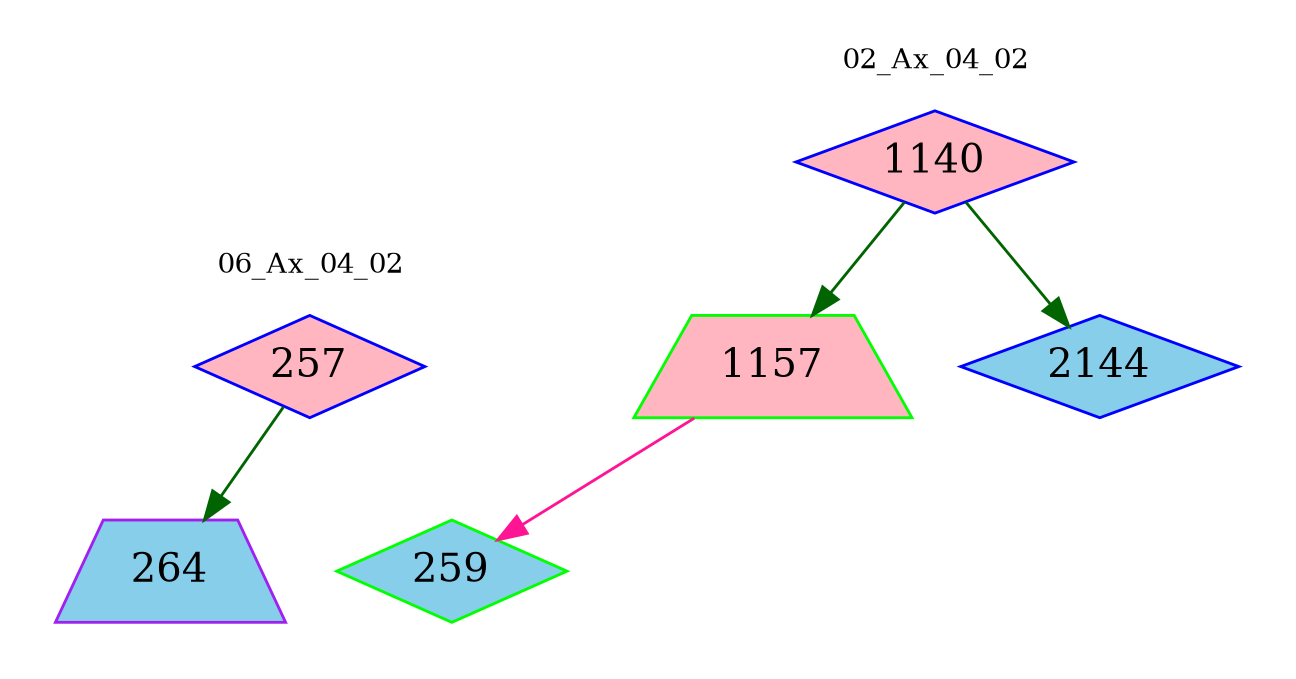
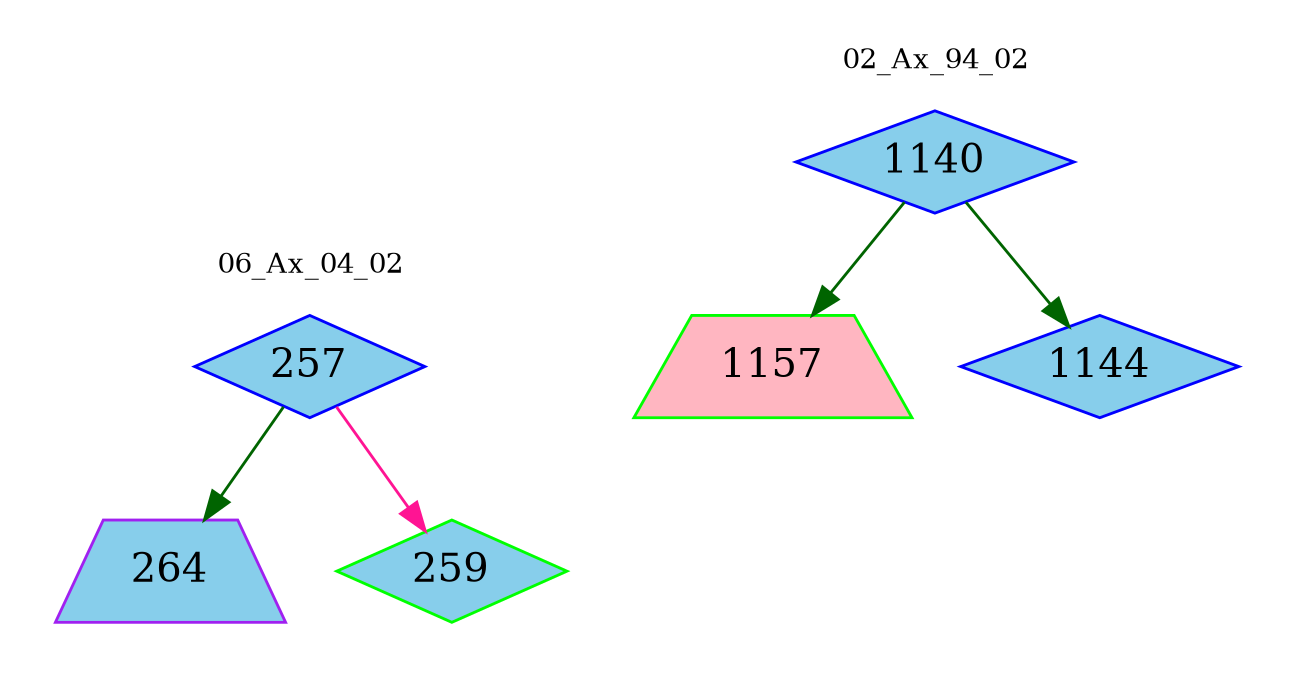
(936, 61) -> (936, 61)
(935, 162) -> (935, 162)
(310, 367) -> (310, 367)
(1100, 367) -> (1100, 367)
(608, 471) -> (372, 457)
